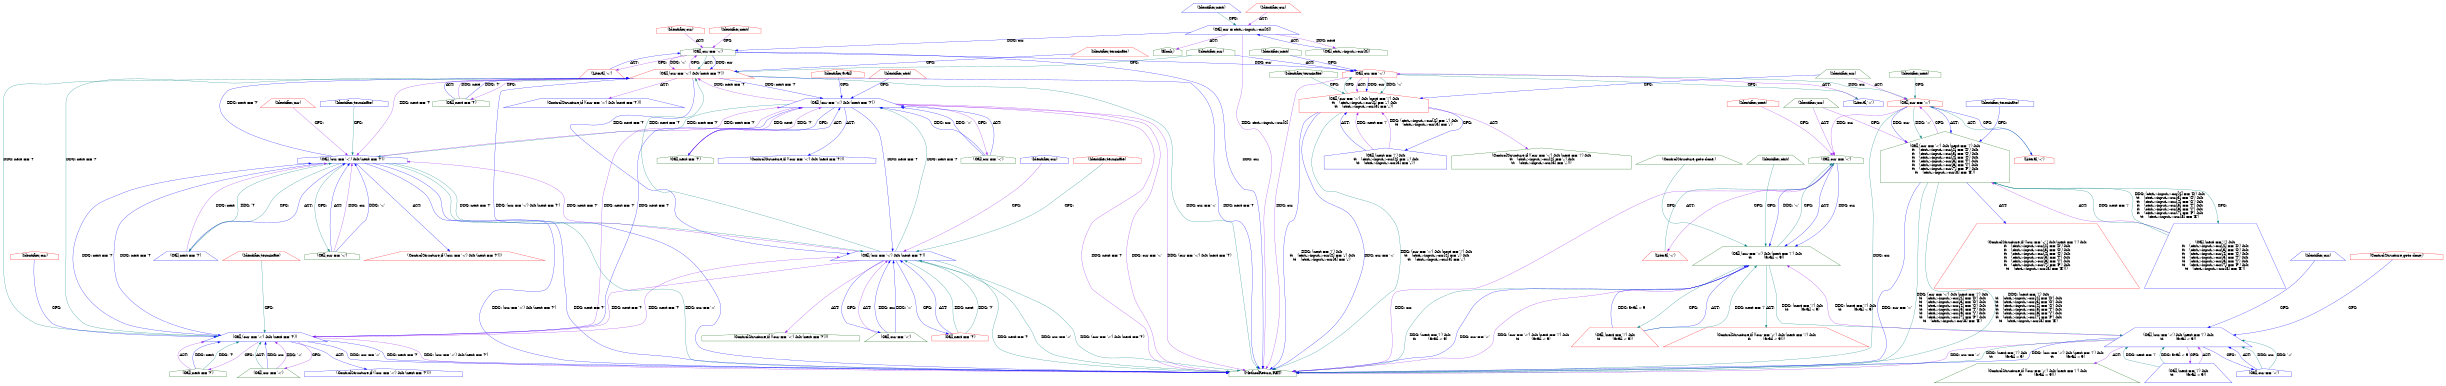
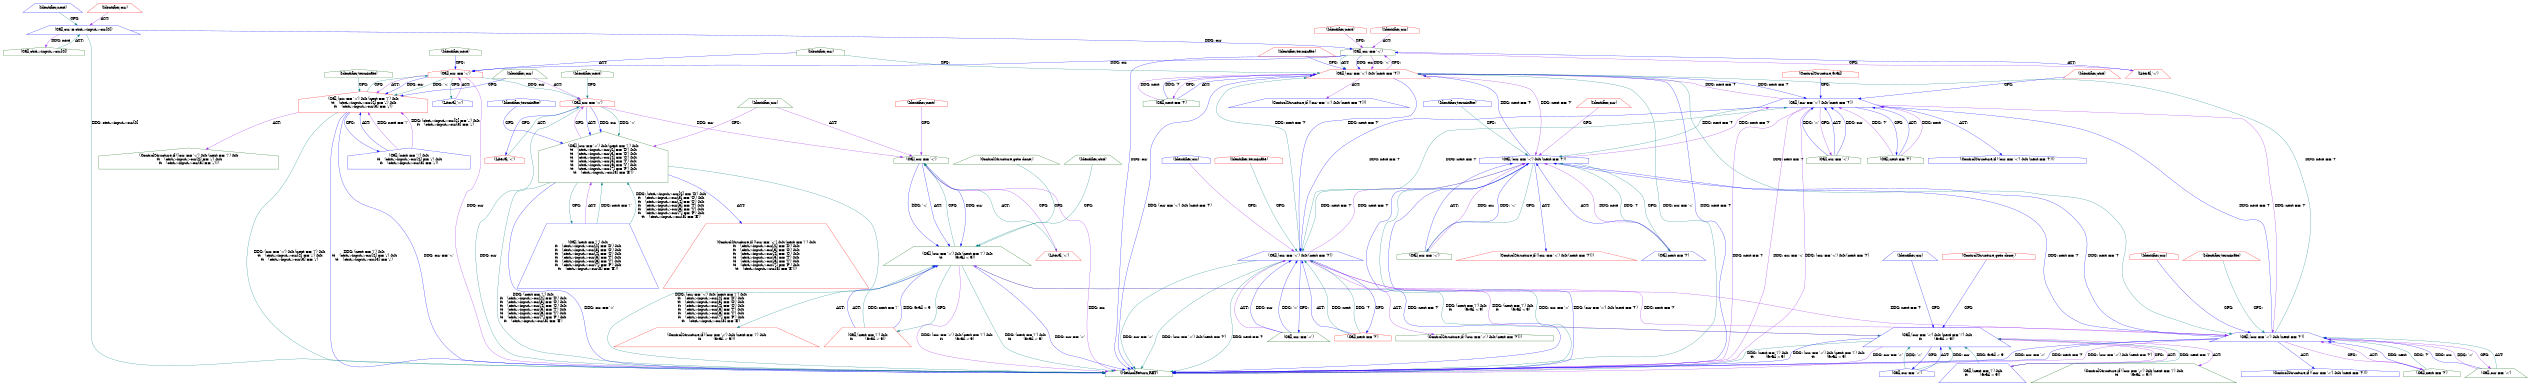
(1293, 43) -> (69, 44)
(1168, 52) -> none
(838, 74) -> (1821, 74)
(1268, 190) -> (307, 359)
